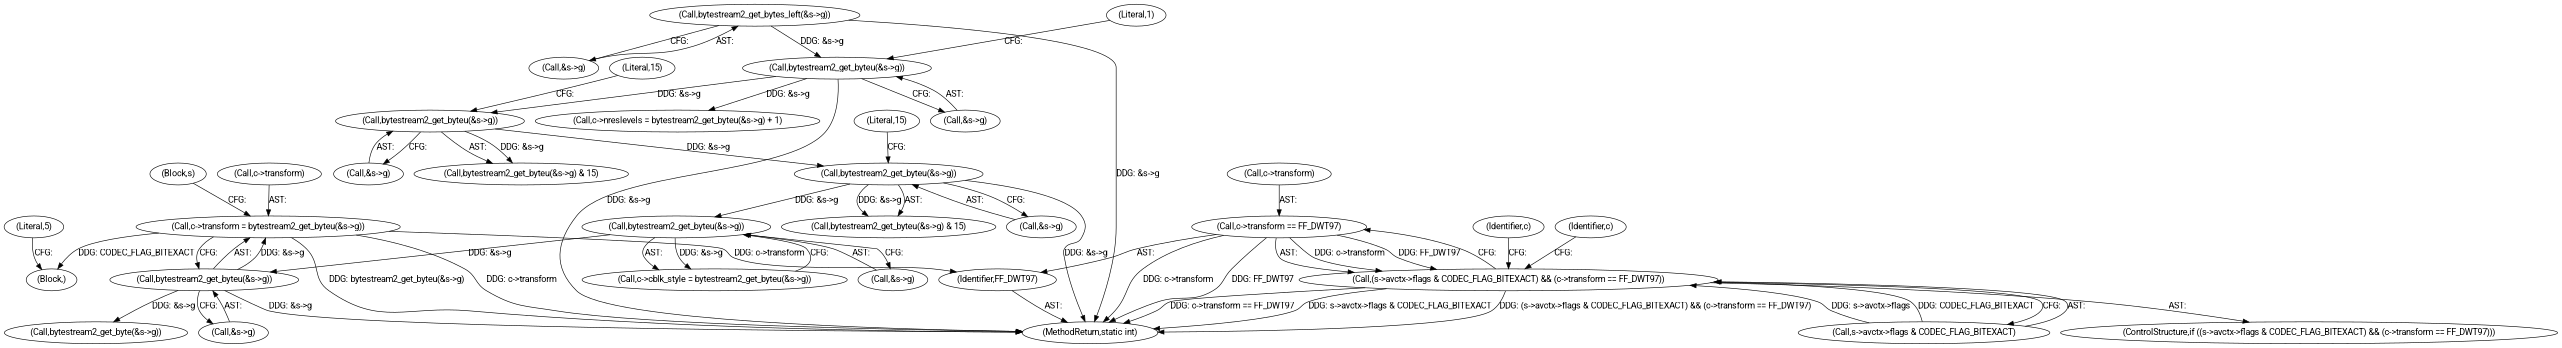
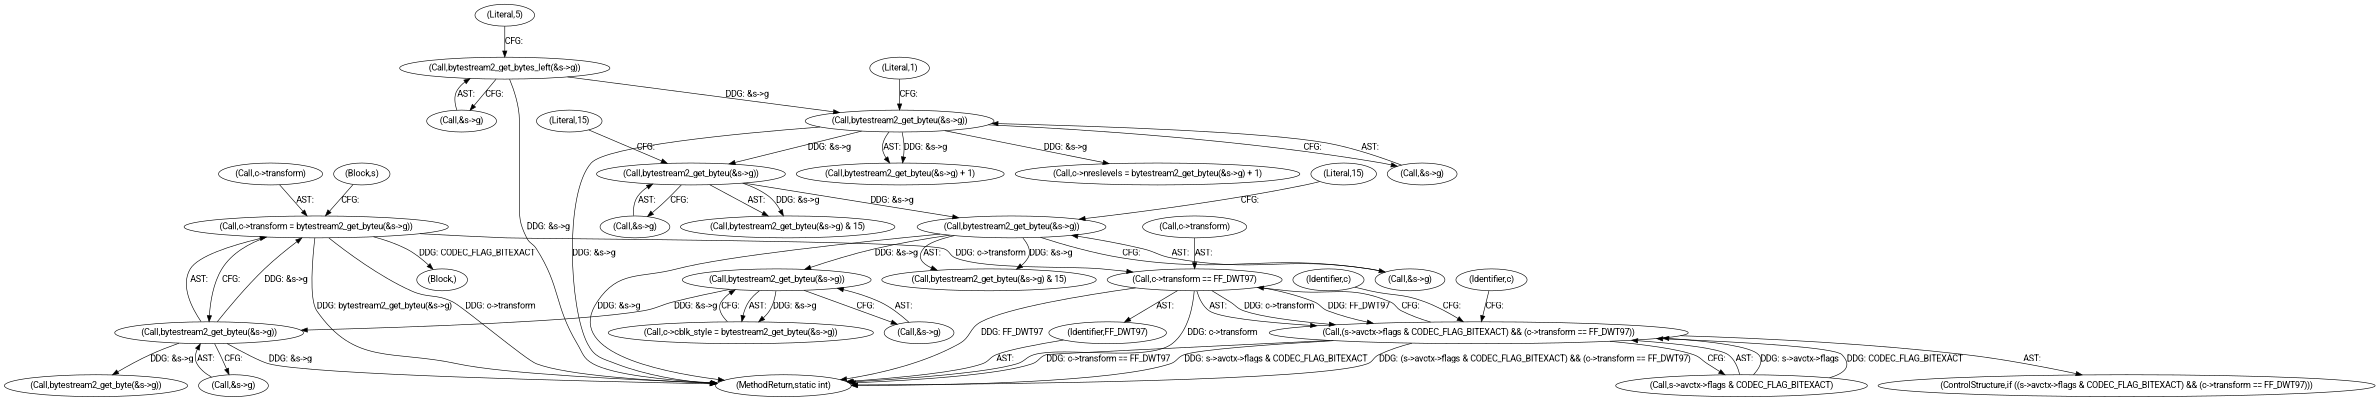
none -> (900, 174)
(658, 243) -> (775, 241)
(33, 252) -> (505, 39)
